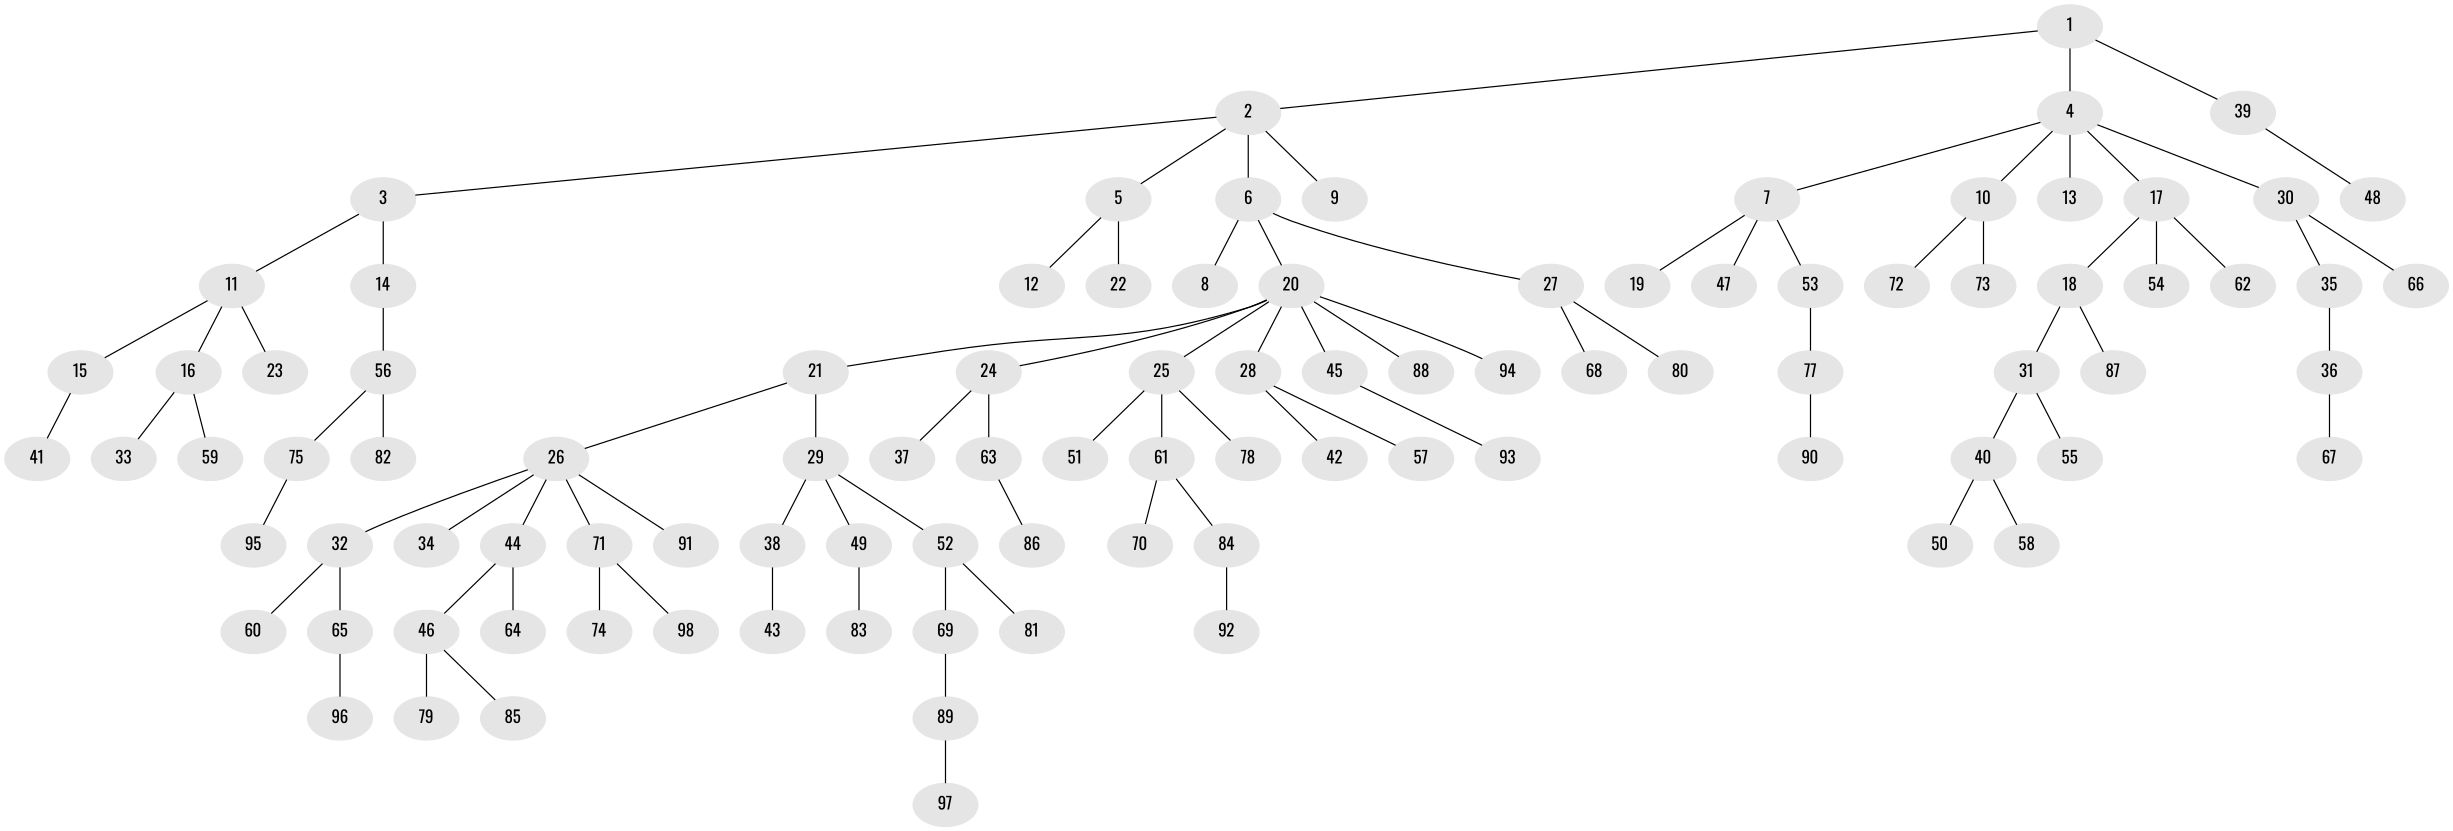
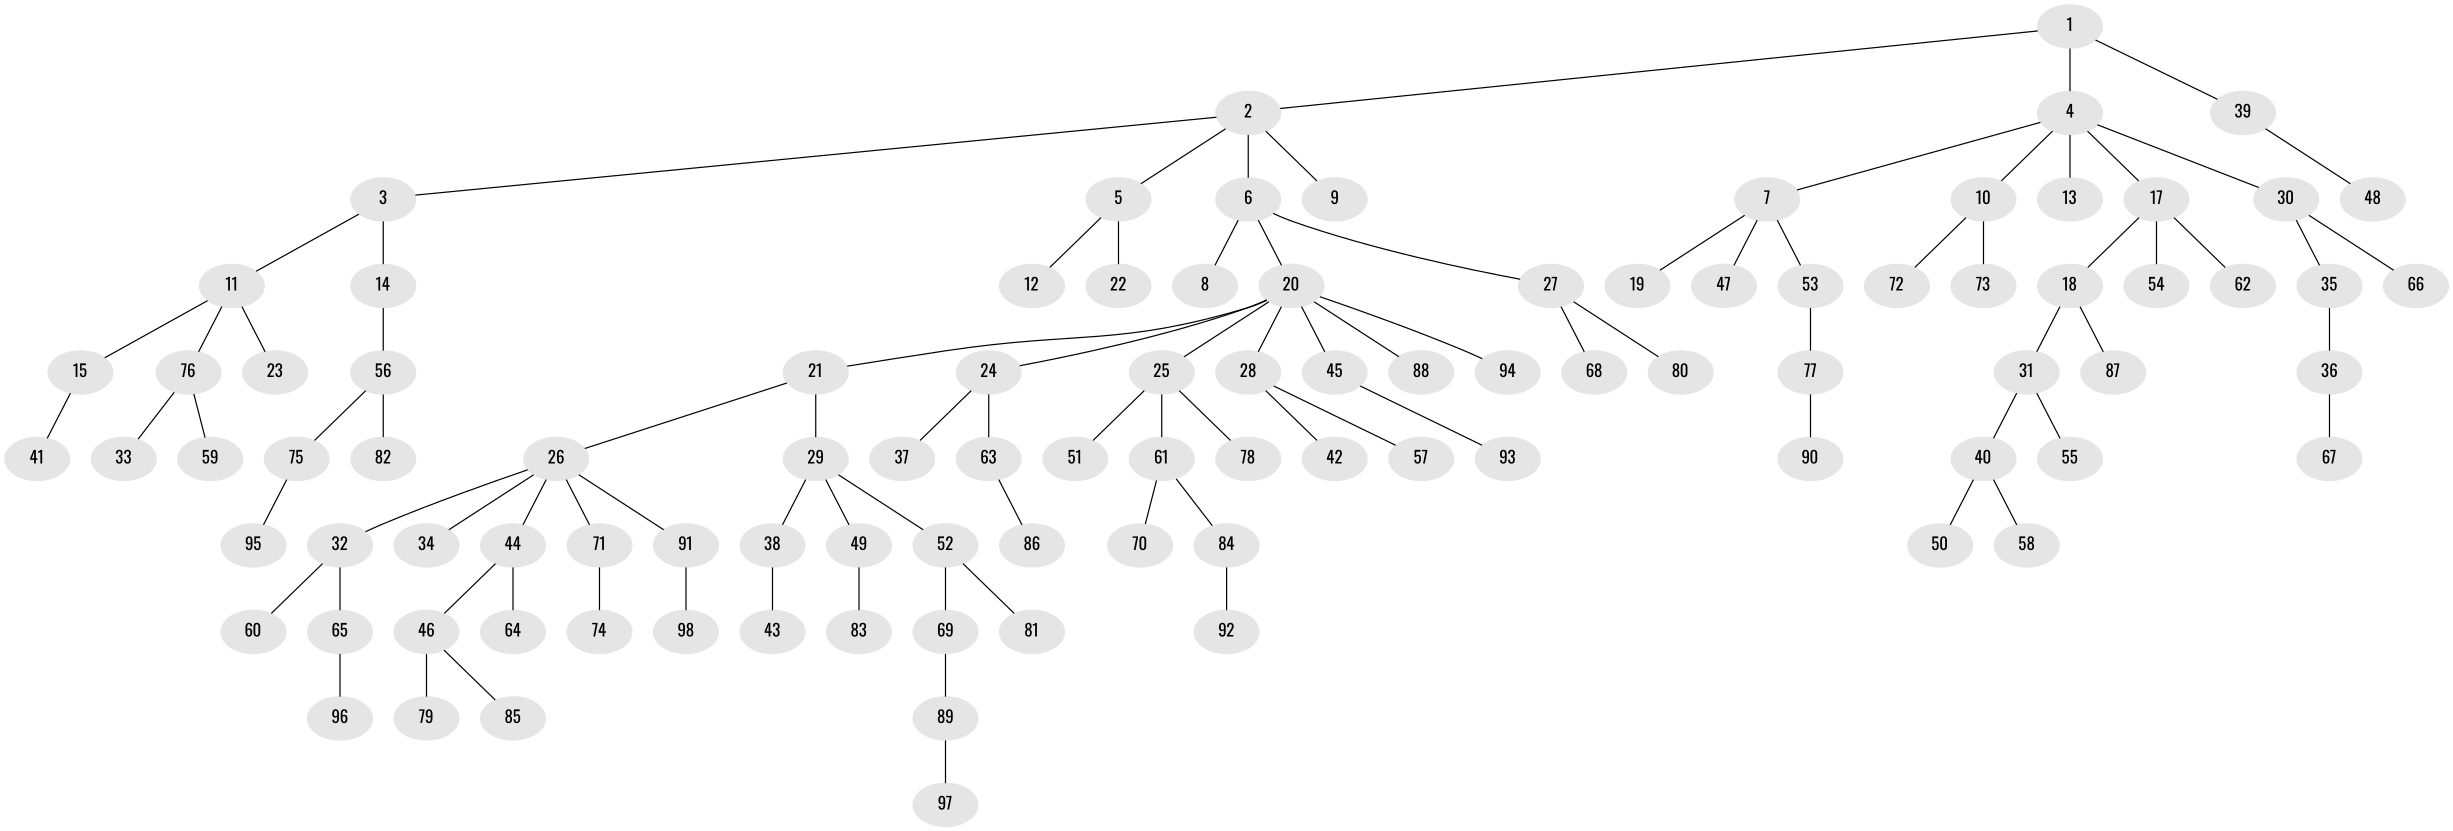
(189, 372) -> (189, 372)
(643, 589) -> (686, 589)
